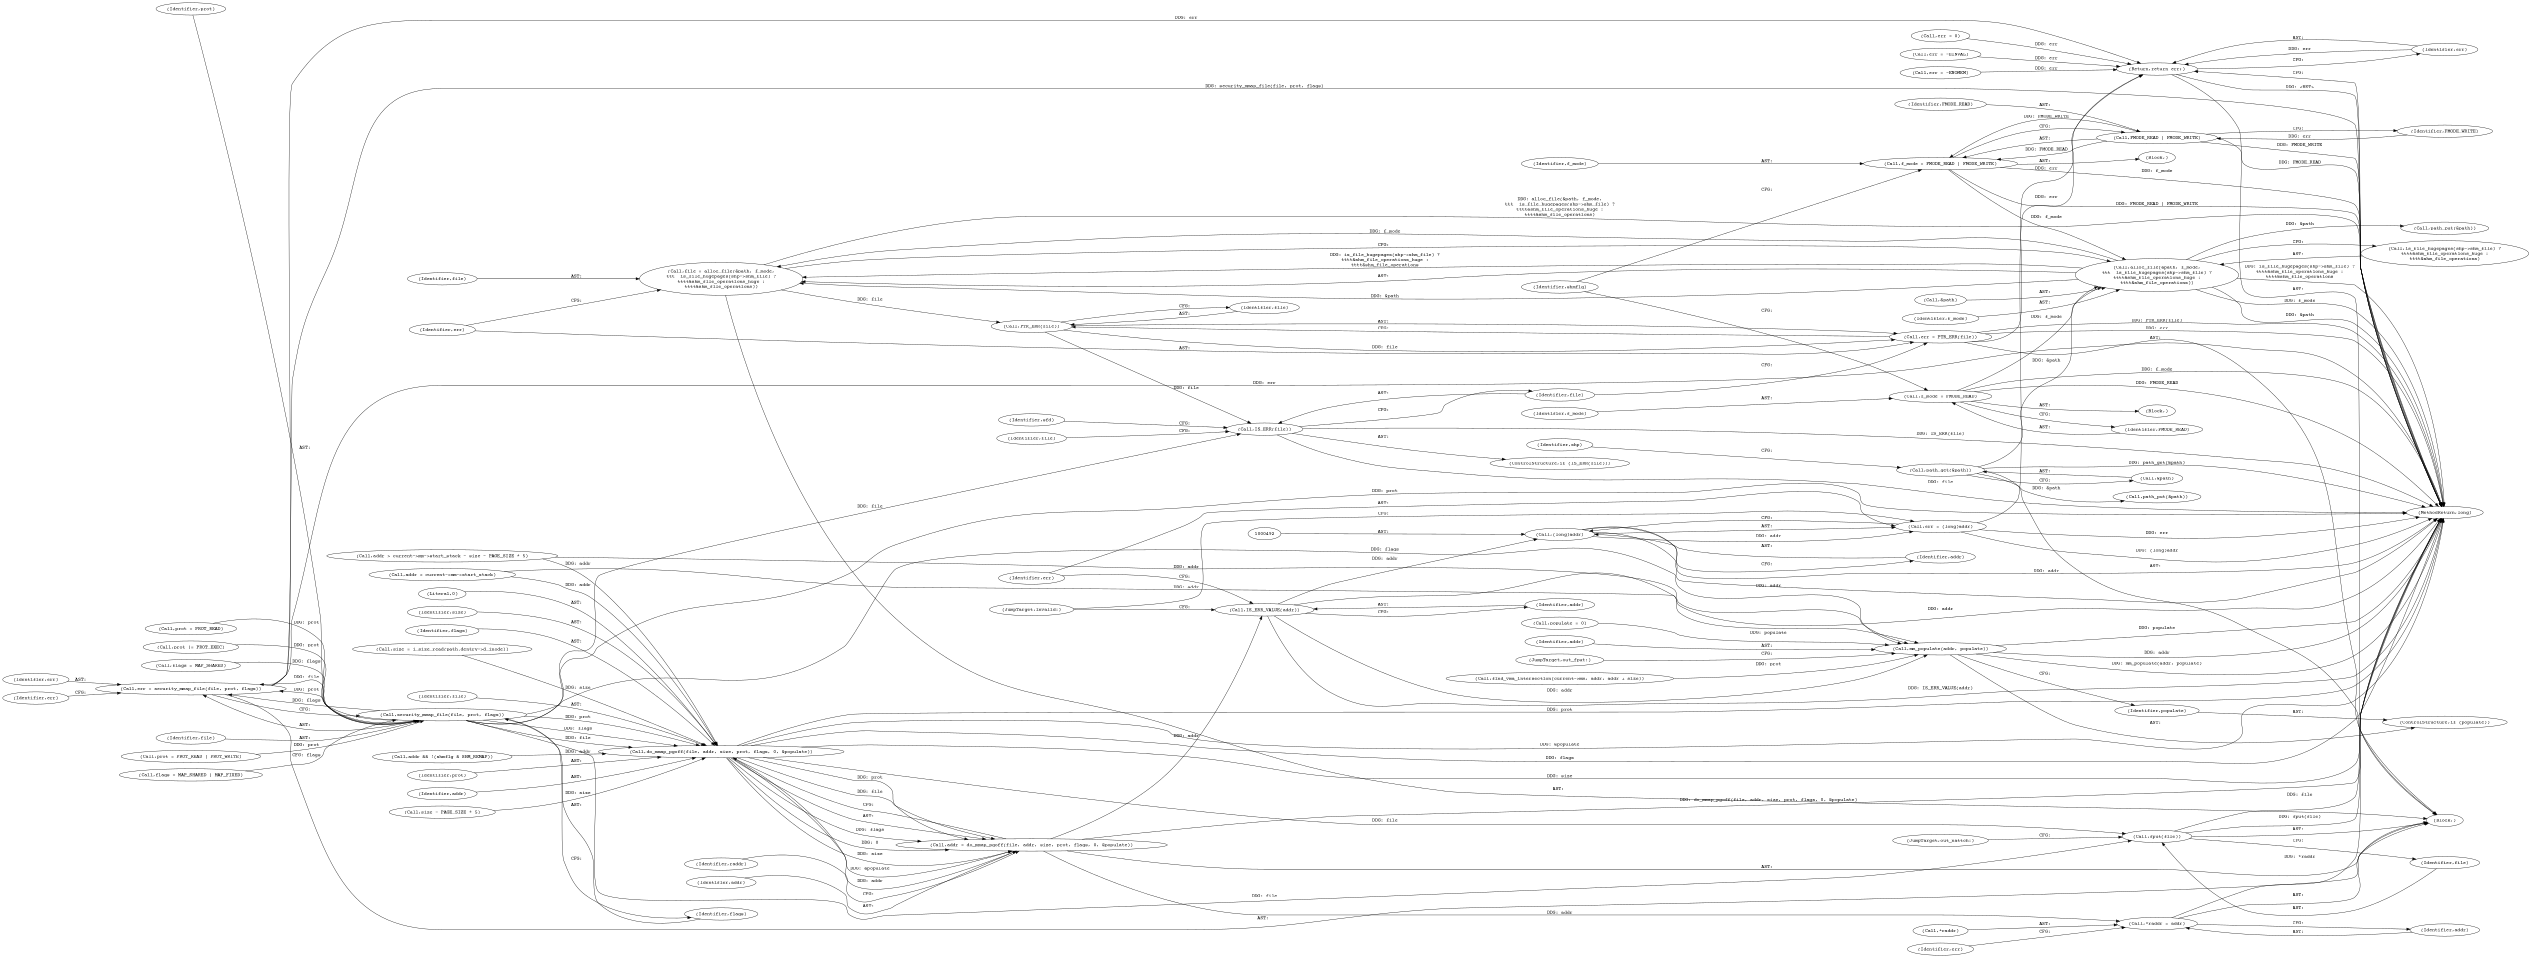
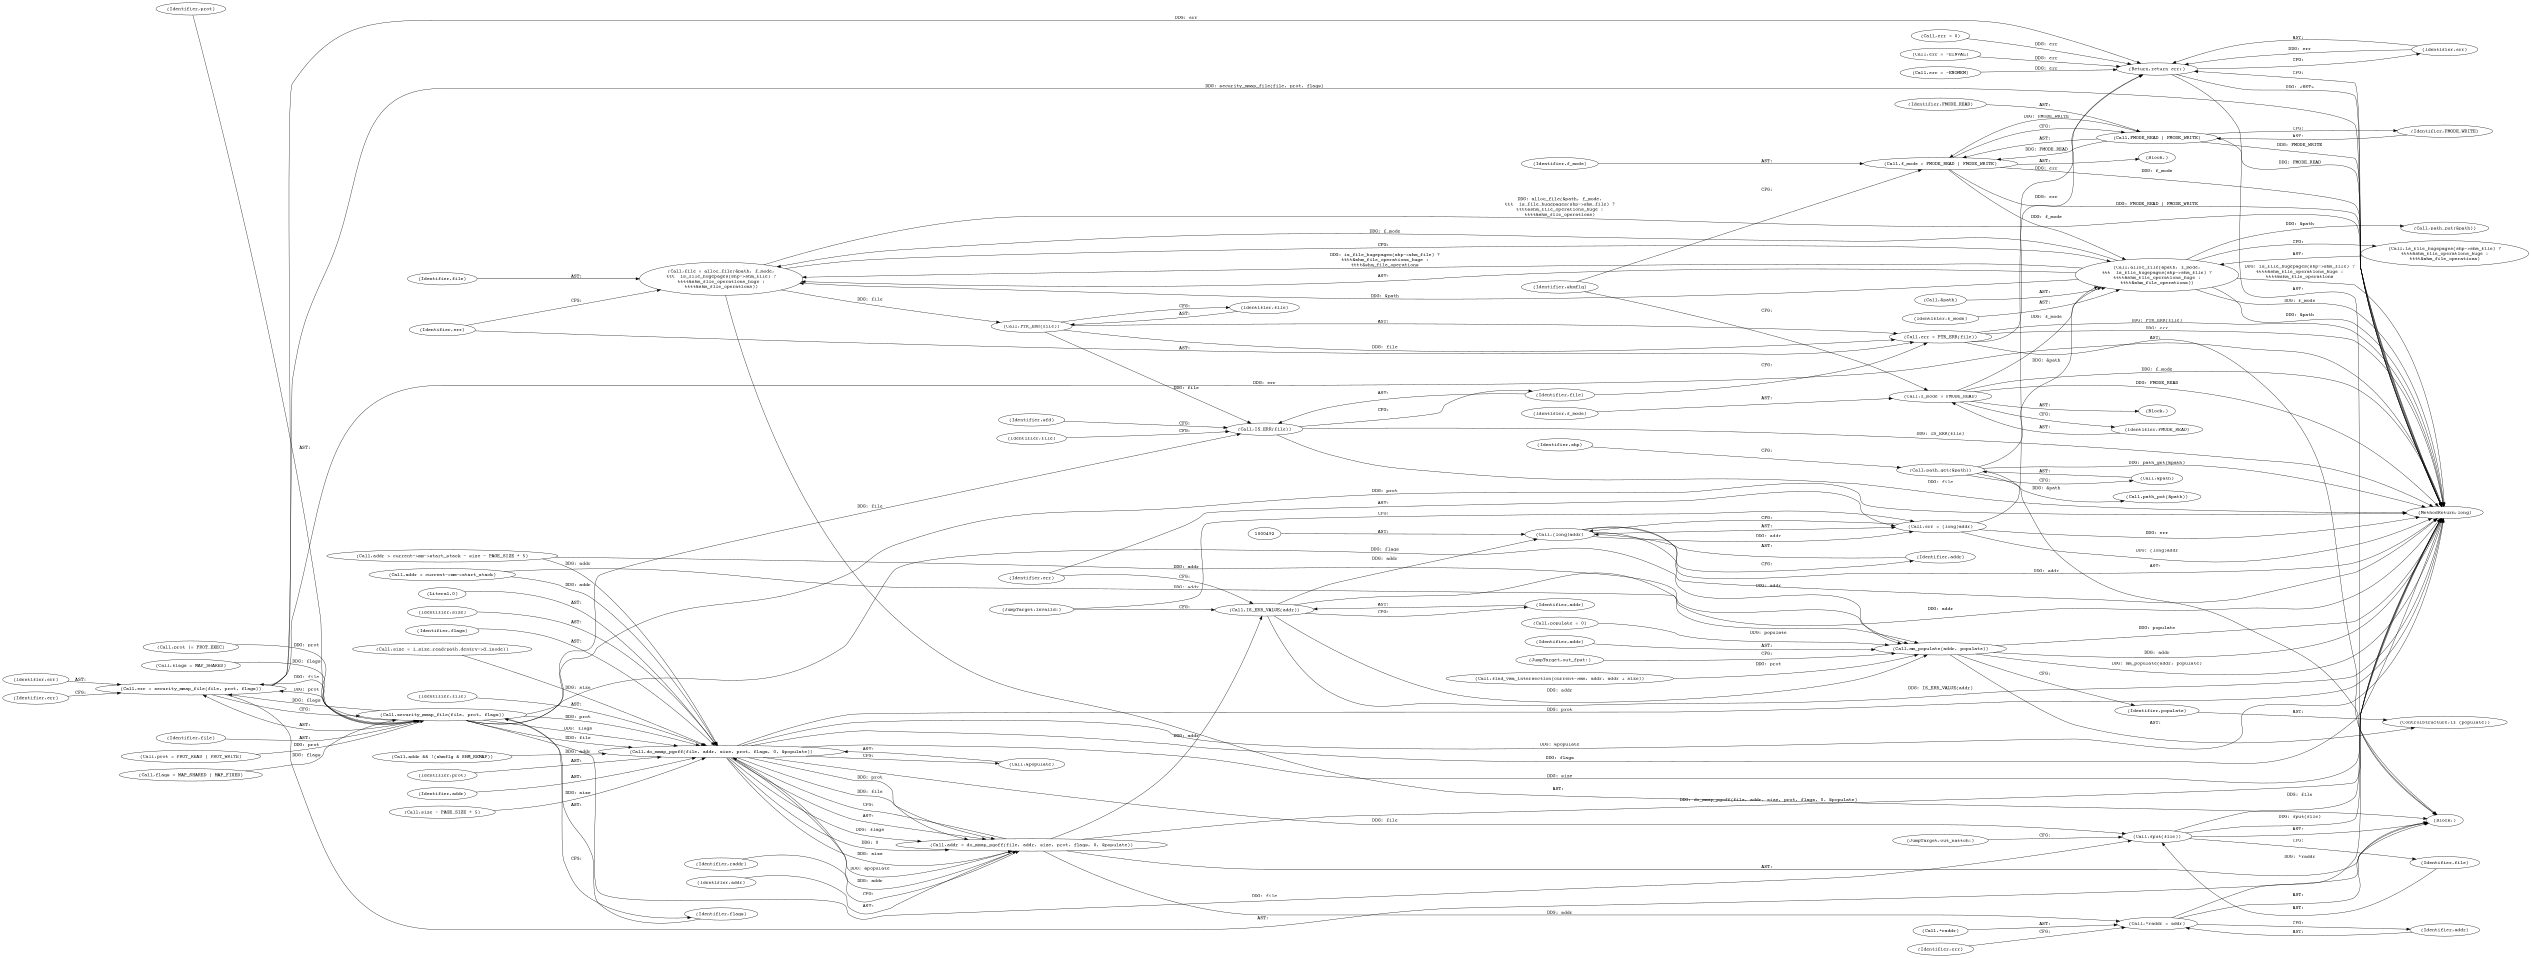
(2300, 136) -> (2300, 136)
(1482, 333) -> none
(1560, 463) -> none
(191, 629) -> none
(306, 755) -> (306, 755)
none -> (1032, 764)
